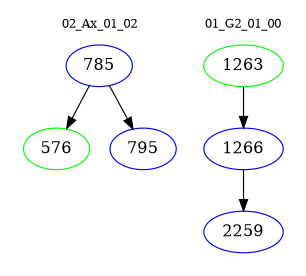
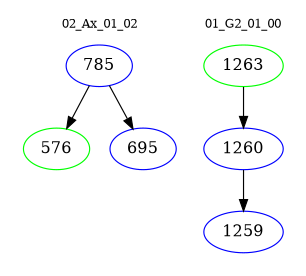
(143, 149) -> (143, 149)
(244, 149) -> (244, 149)
(244, 232) -> (244, 232)
